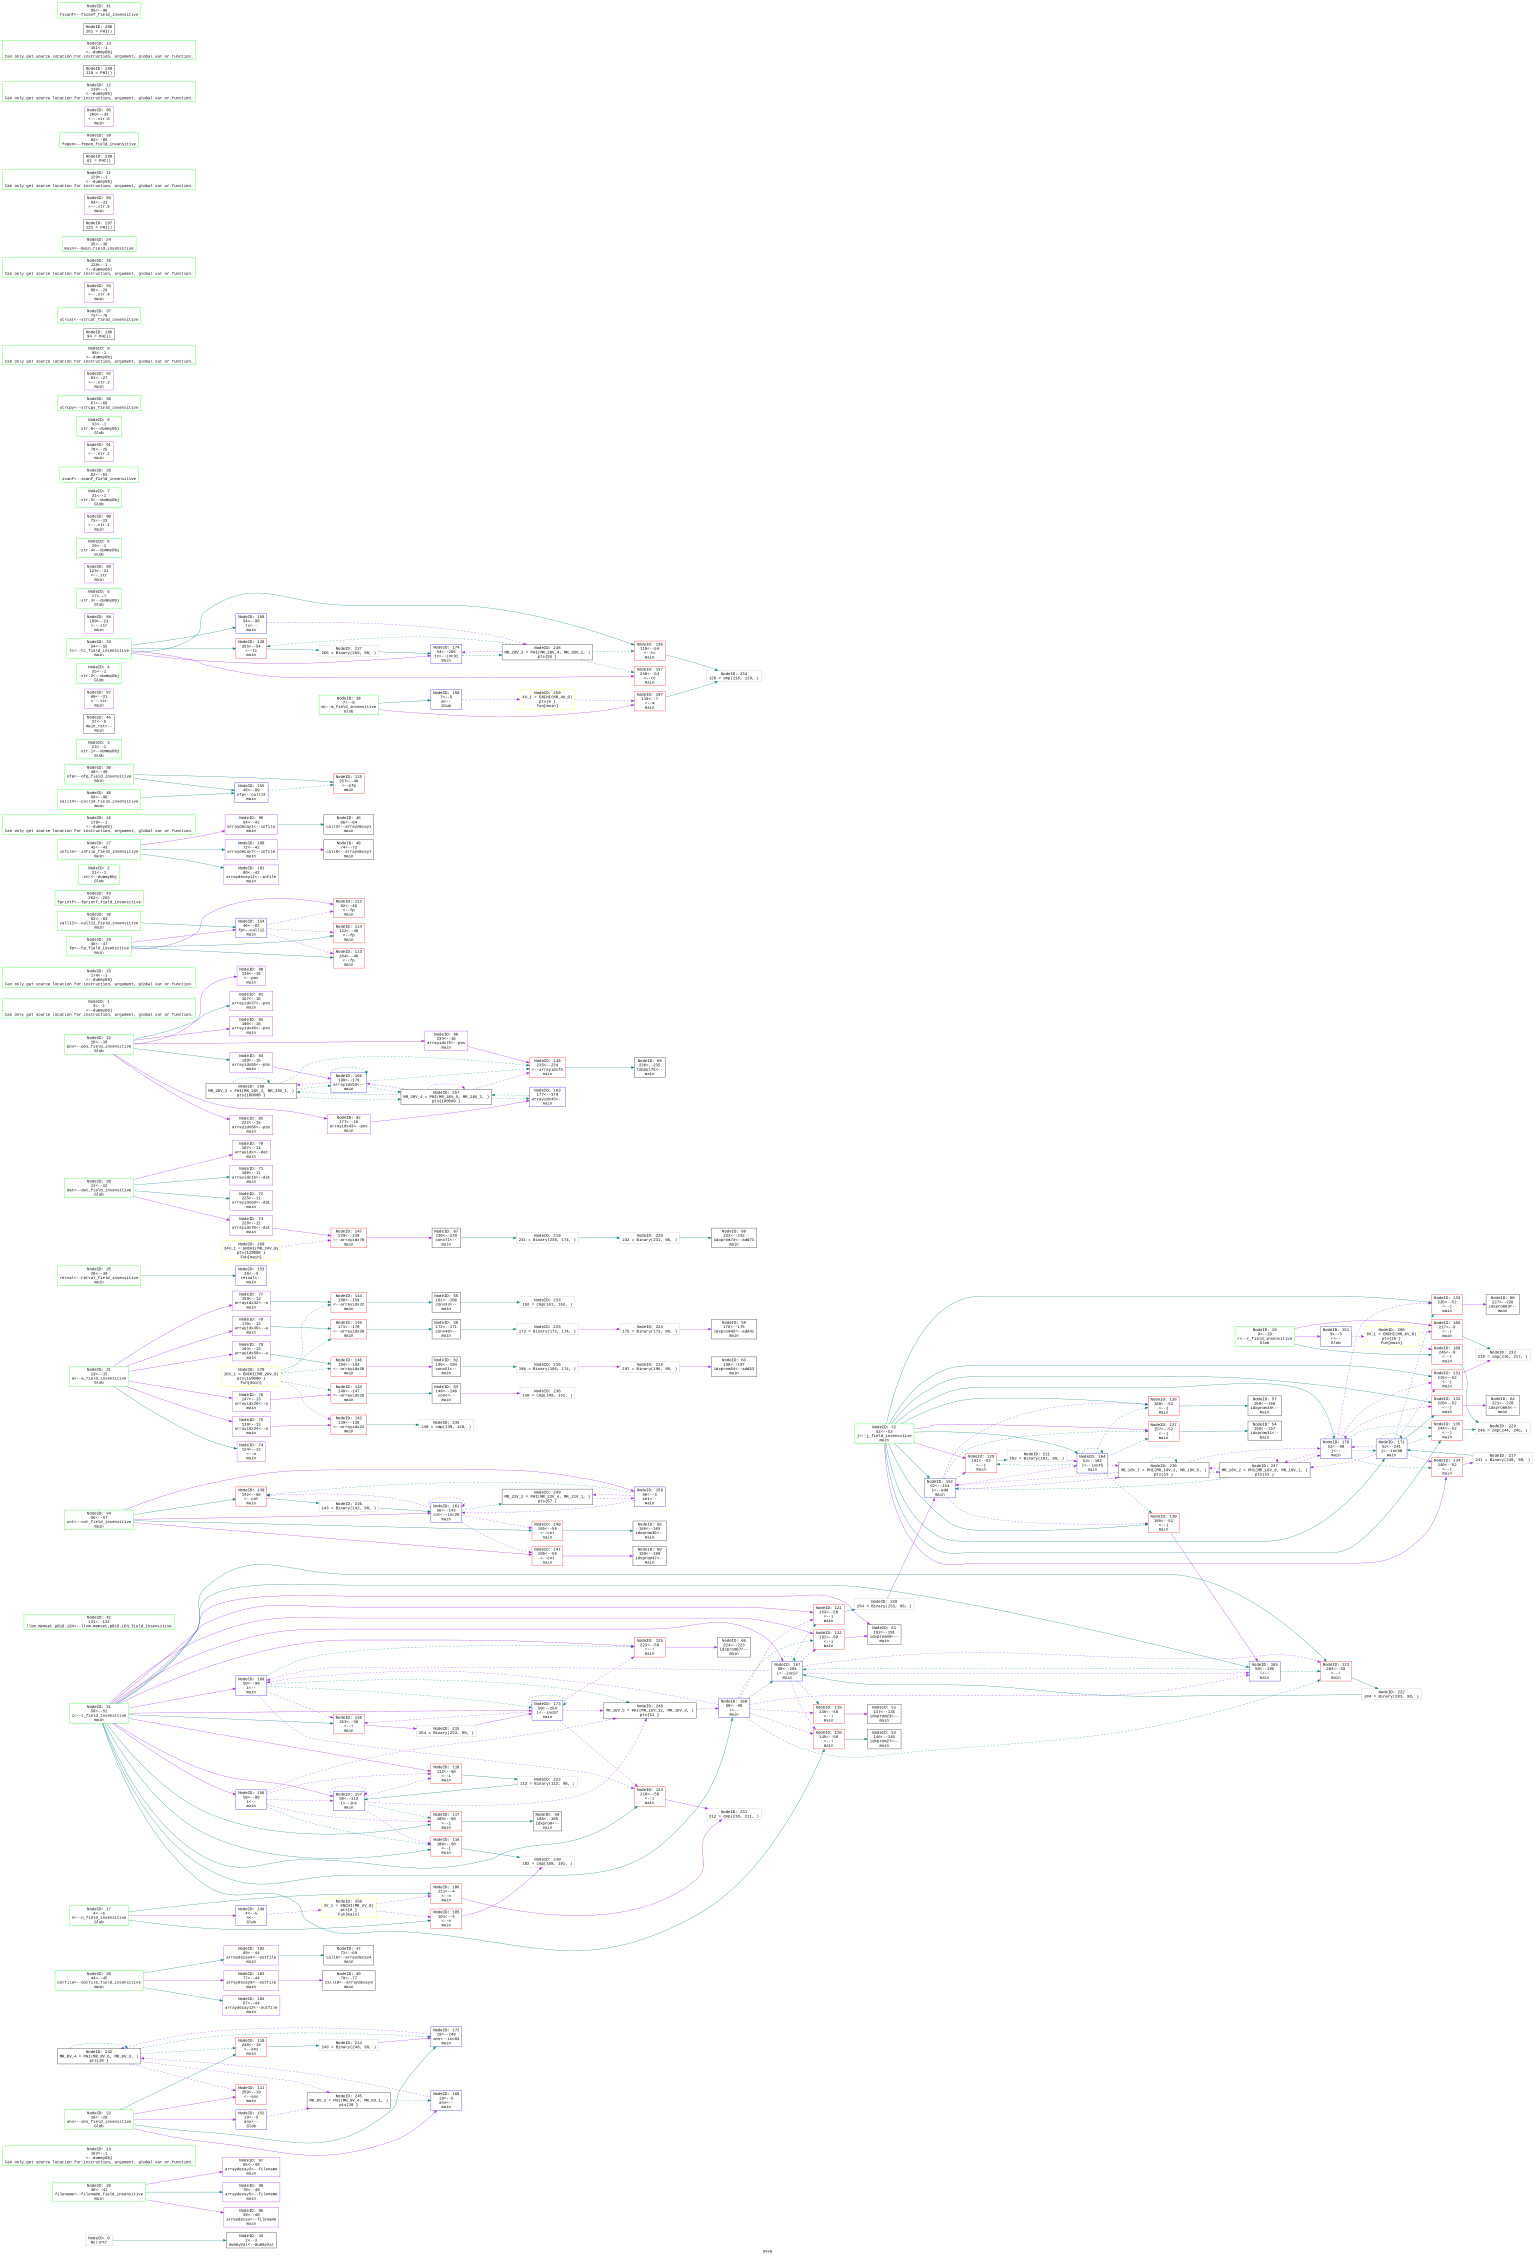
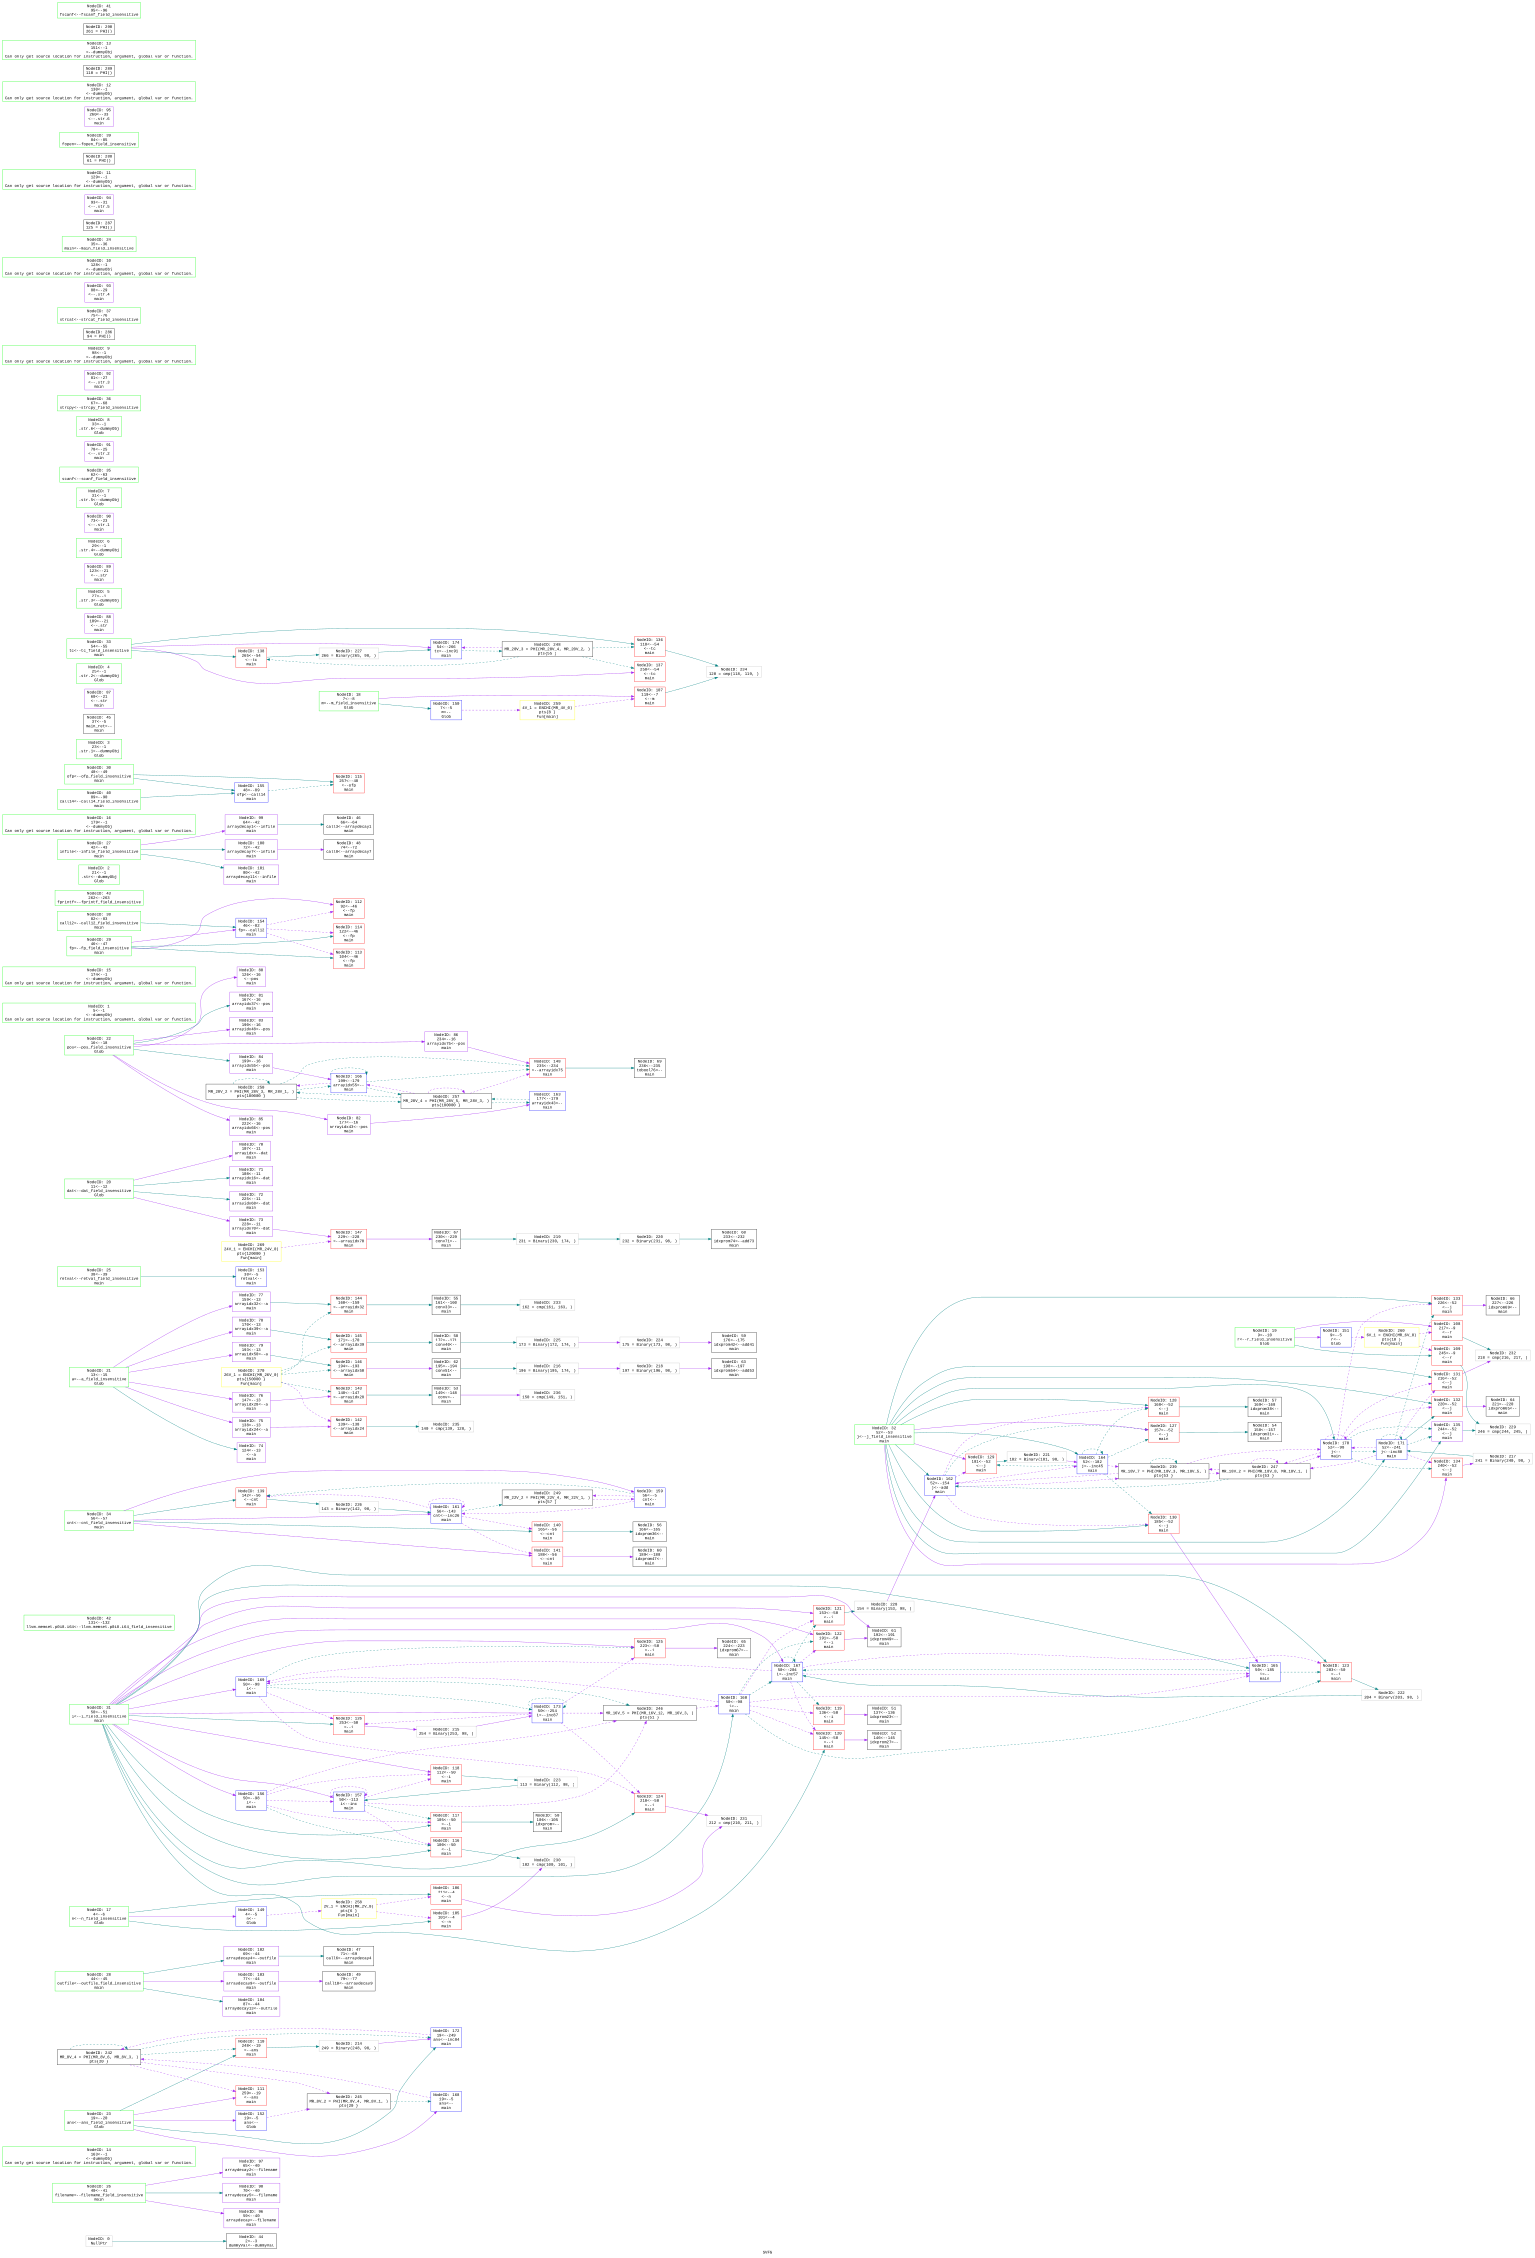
(251, 623) -> none
(1447, 1431) -> (1447, 1431)
(854, 1739) -> (854, 1740)
